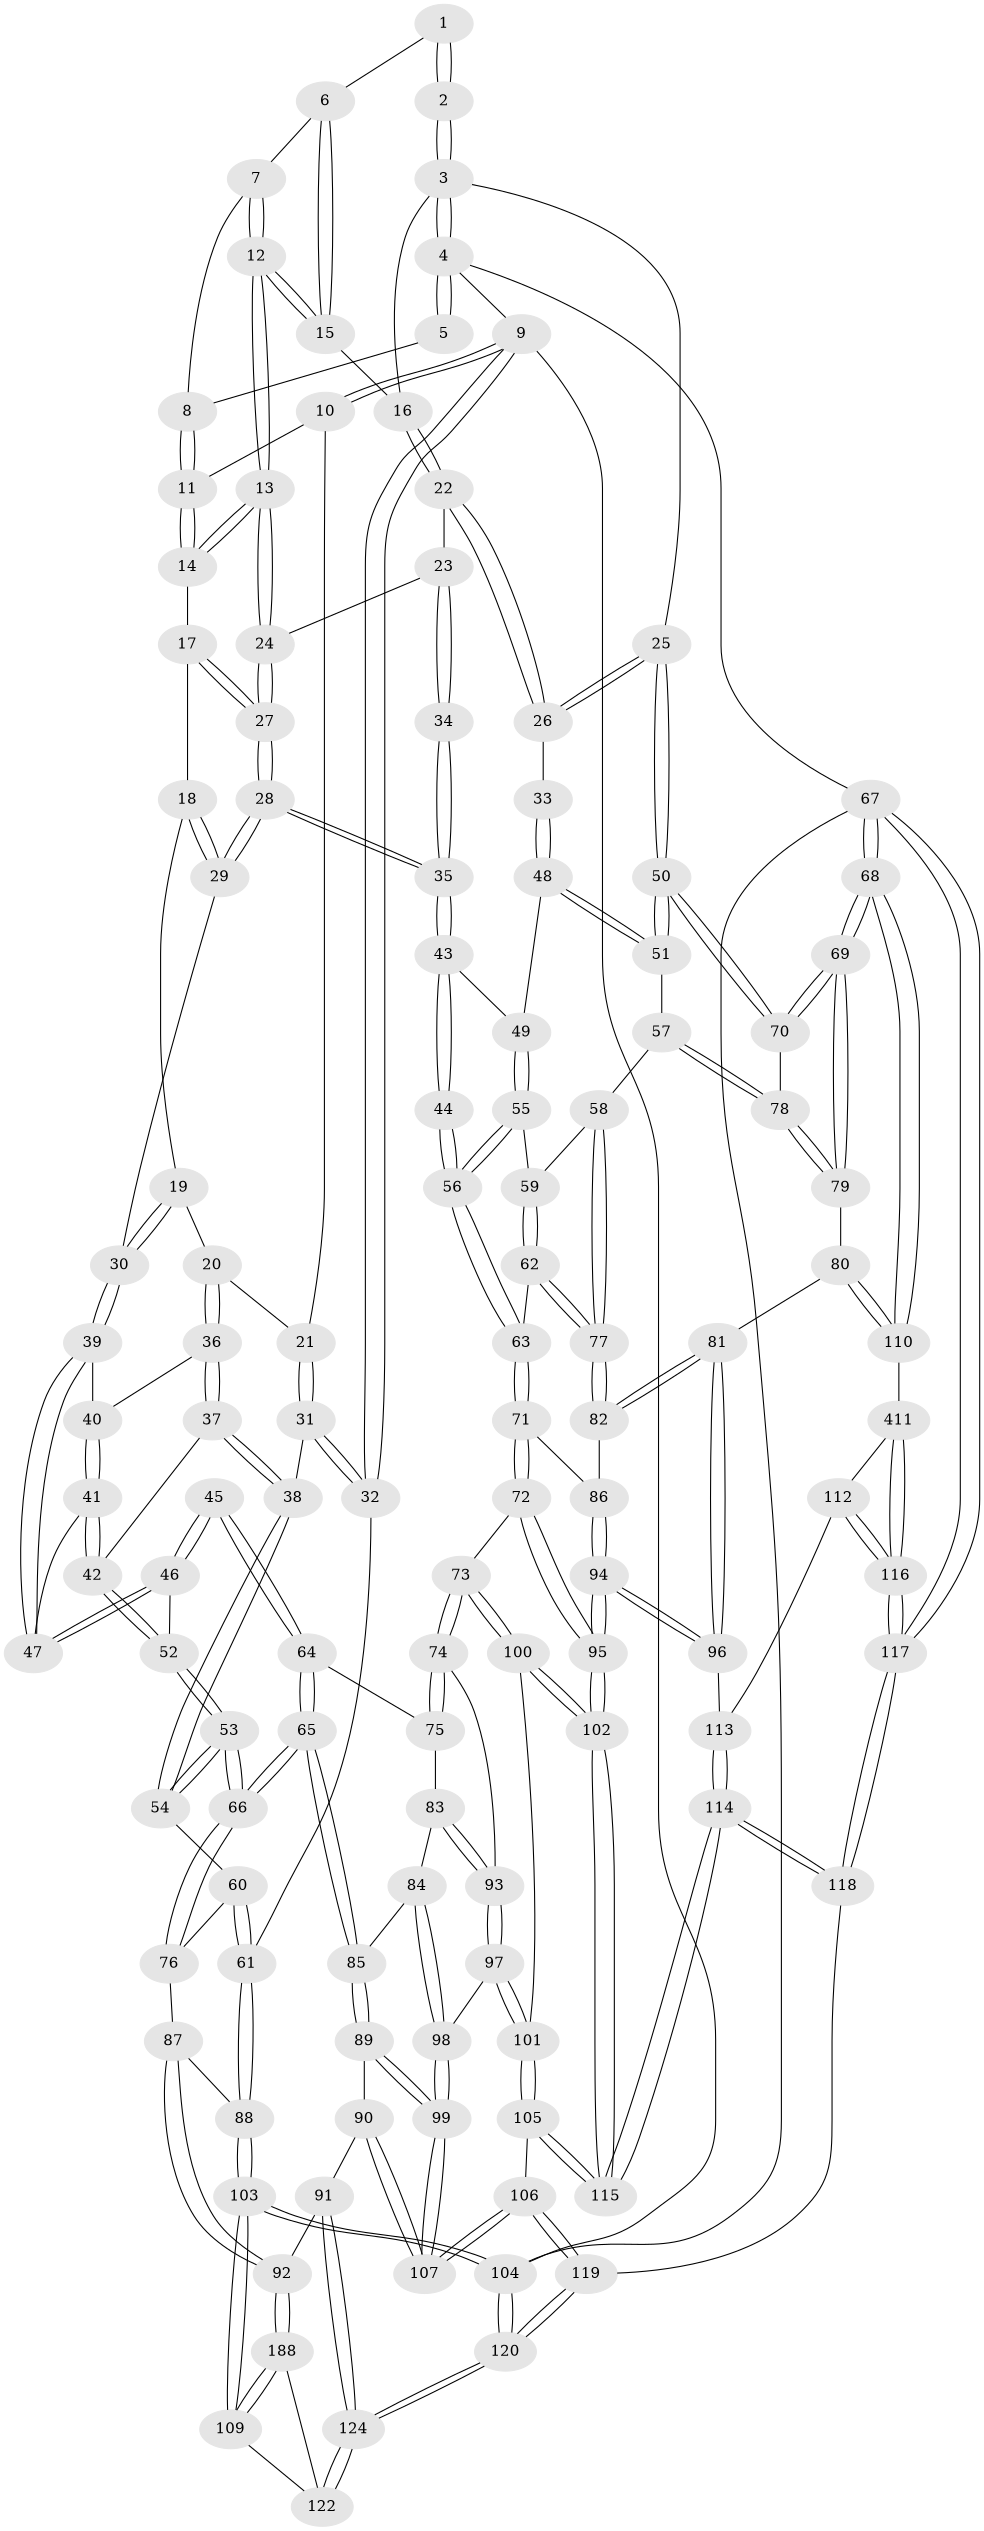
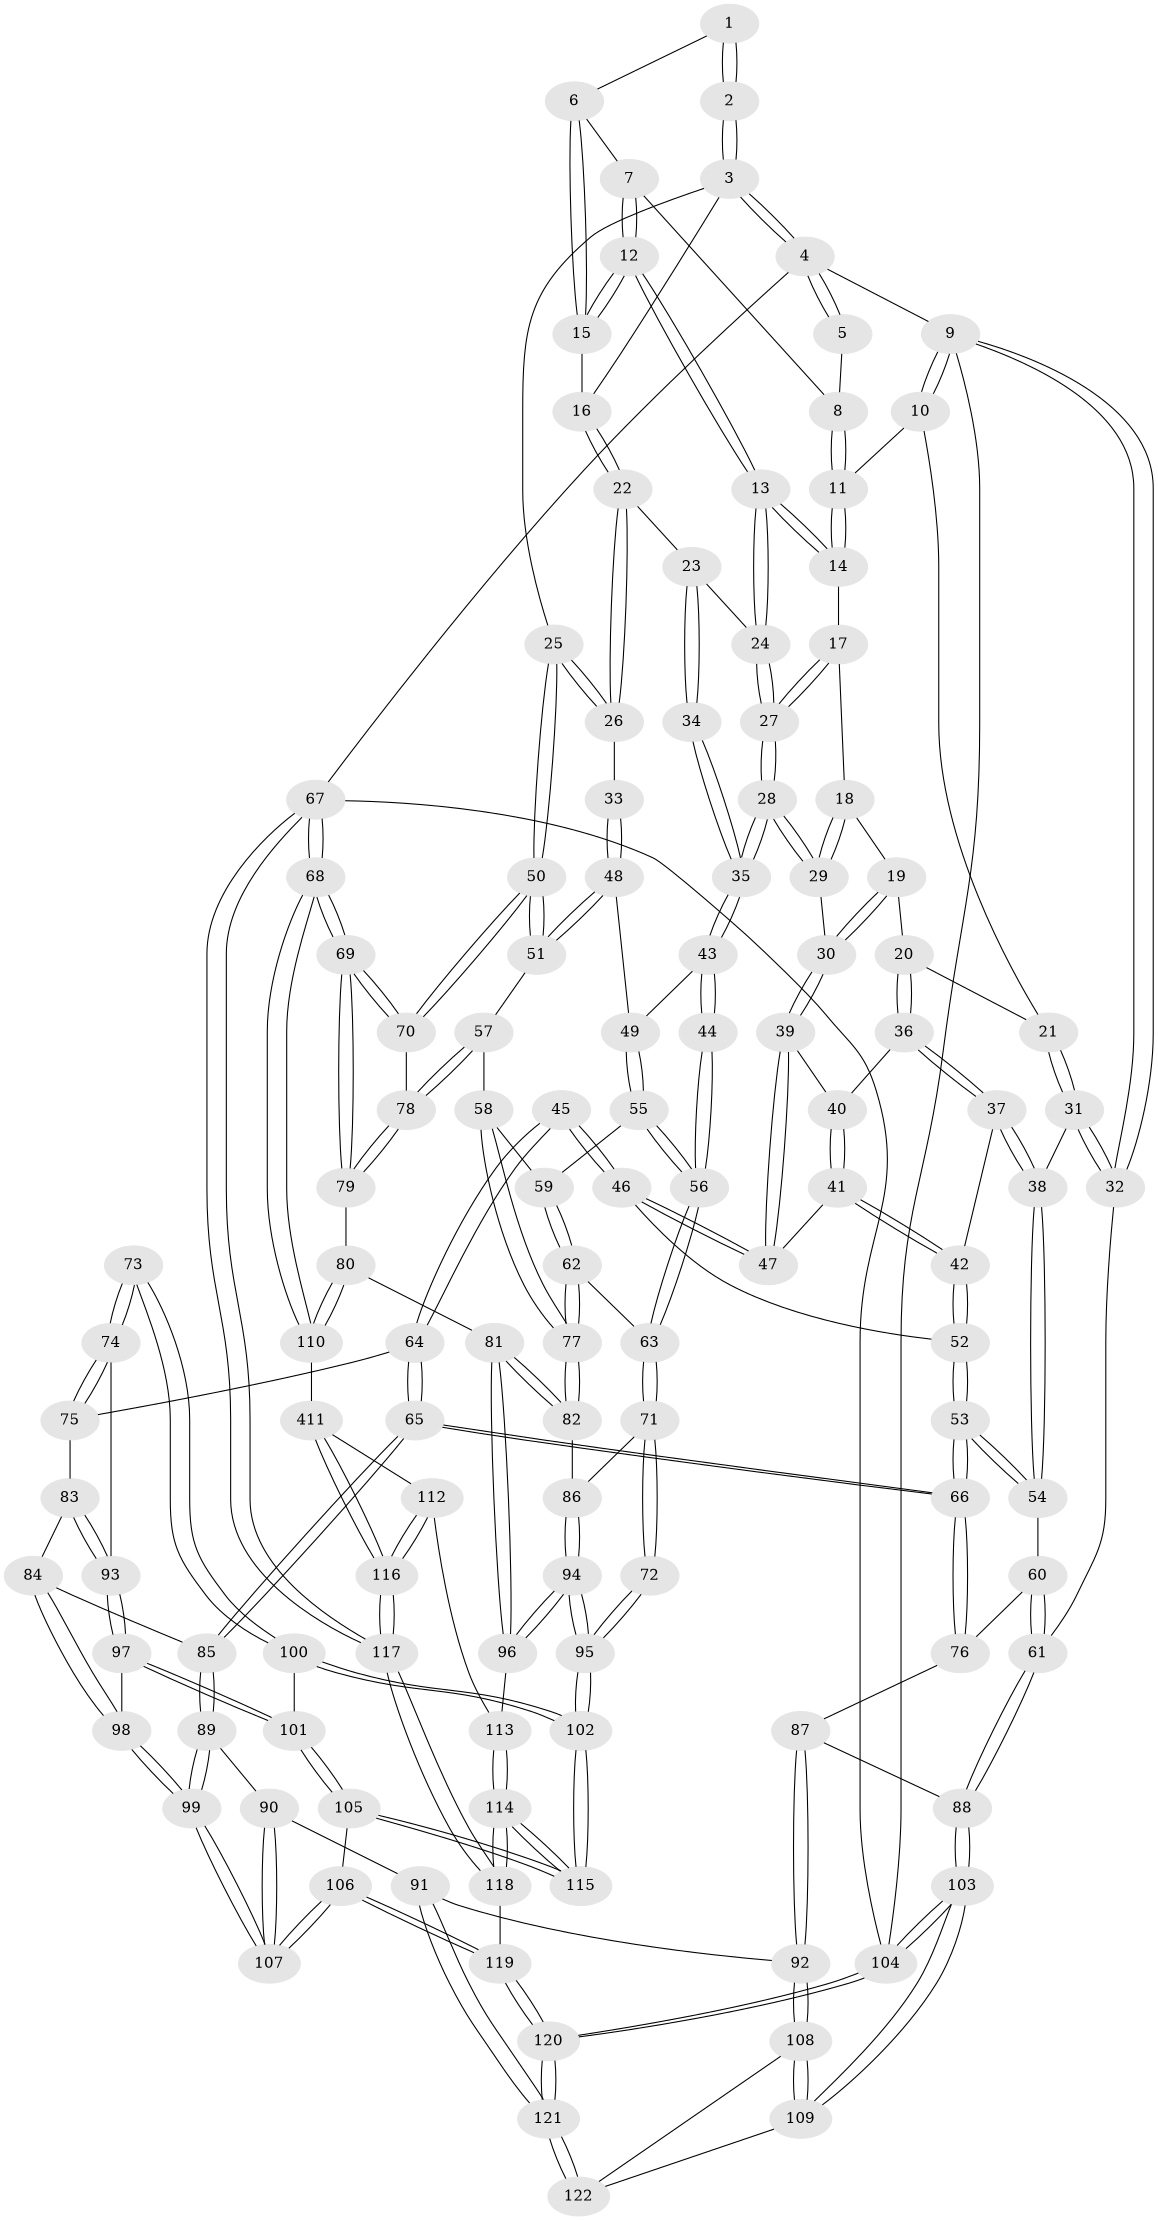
(491, 1537) -> none
(282, 2352) -> (801, 2041)
(354, 2429) -> (549, 2119)
